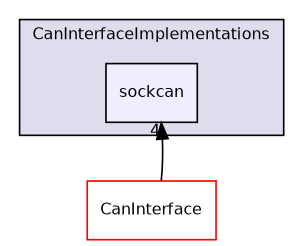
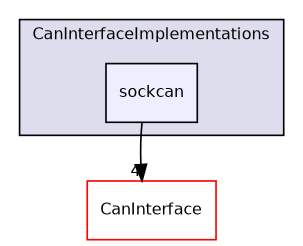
(163, 160) -> (141, 146)
